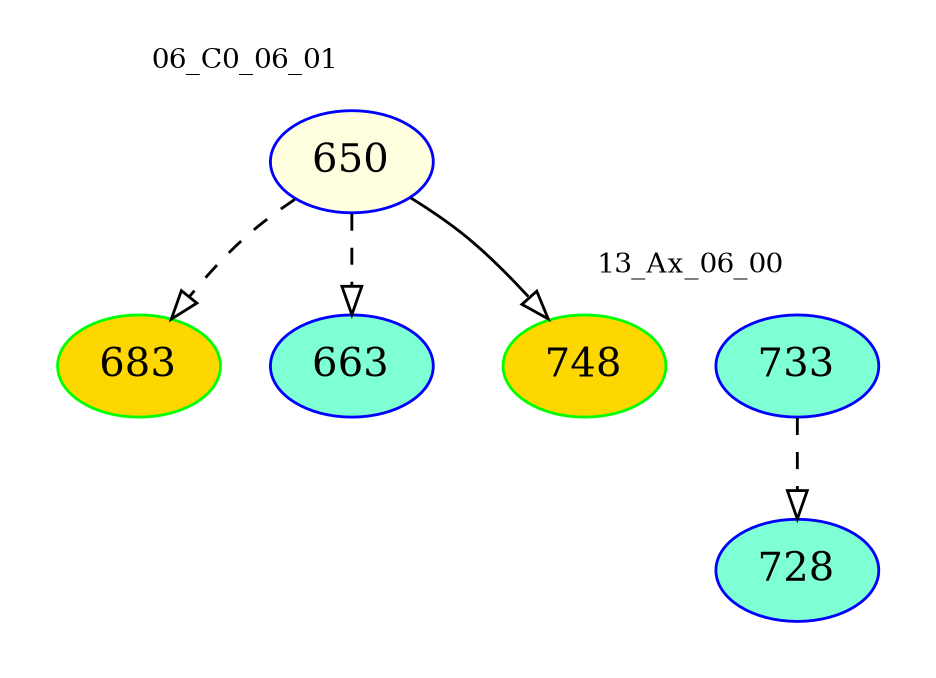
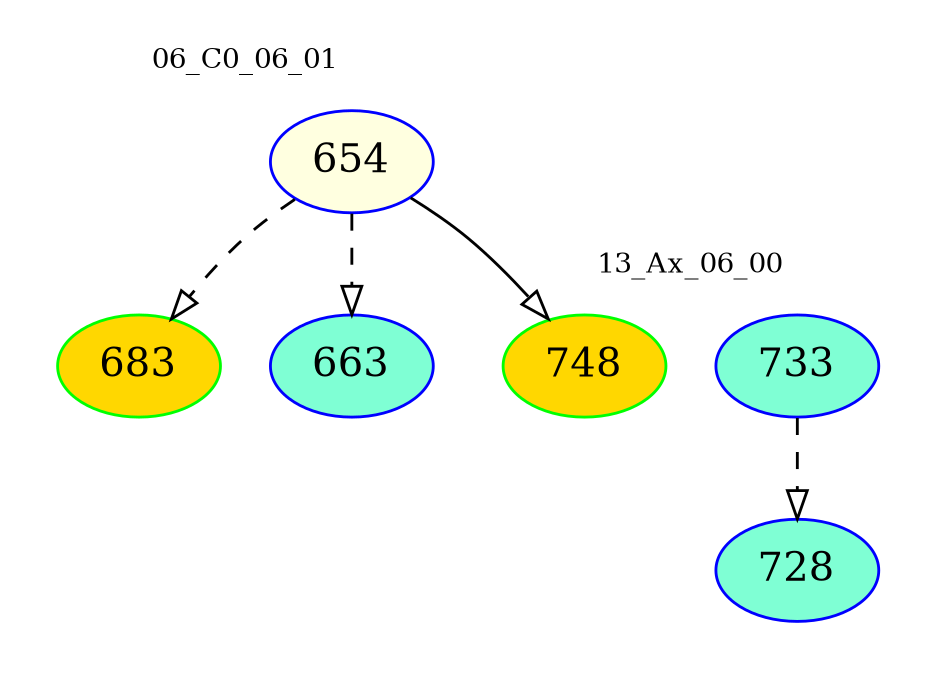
(352, 162) -> (352, 162)
